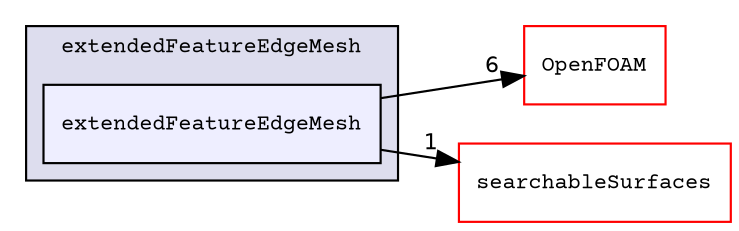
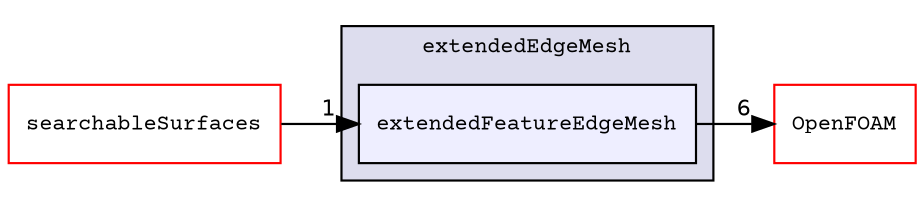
(212, 47) -> (527, 47)
(412, 155) -> (309, 124)
